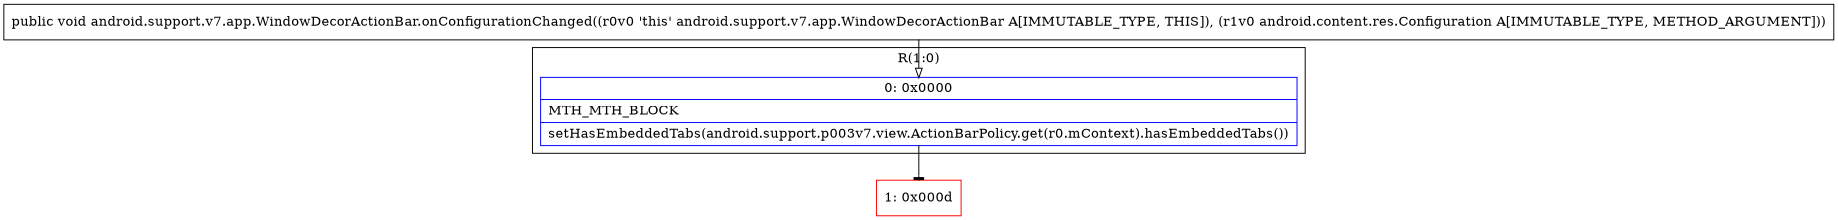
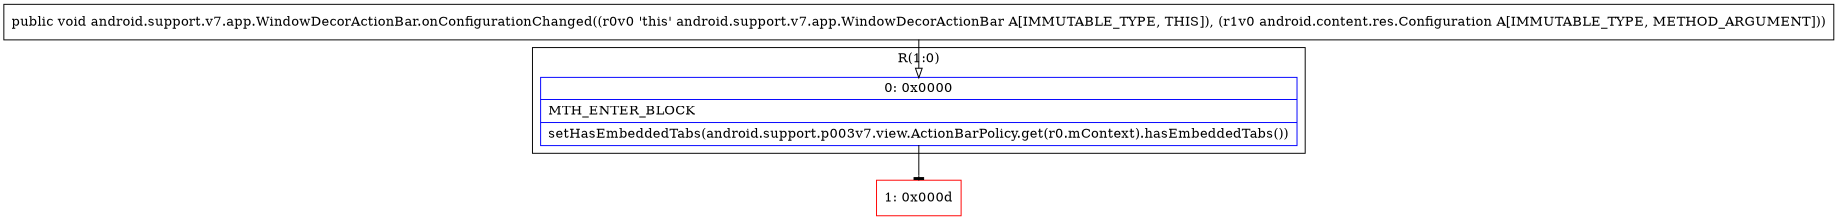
(614, 111) -> (622, 111)
